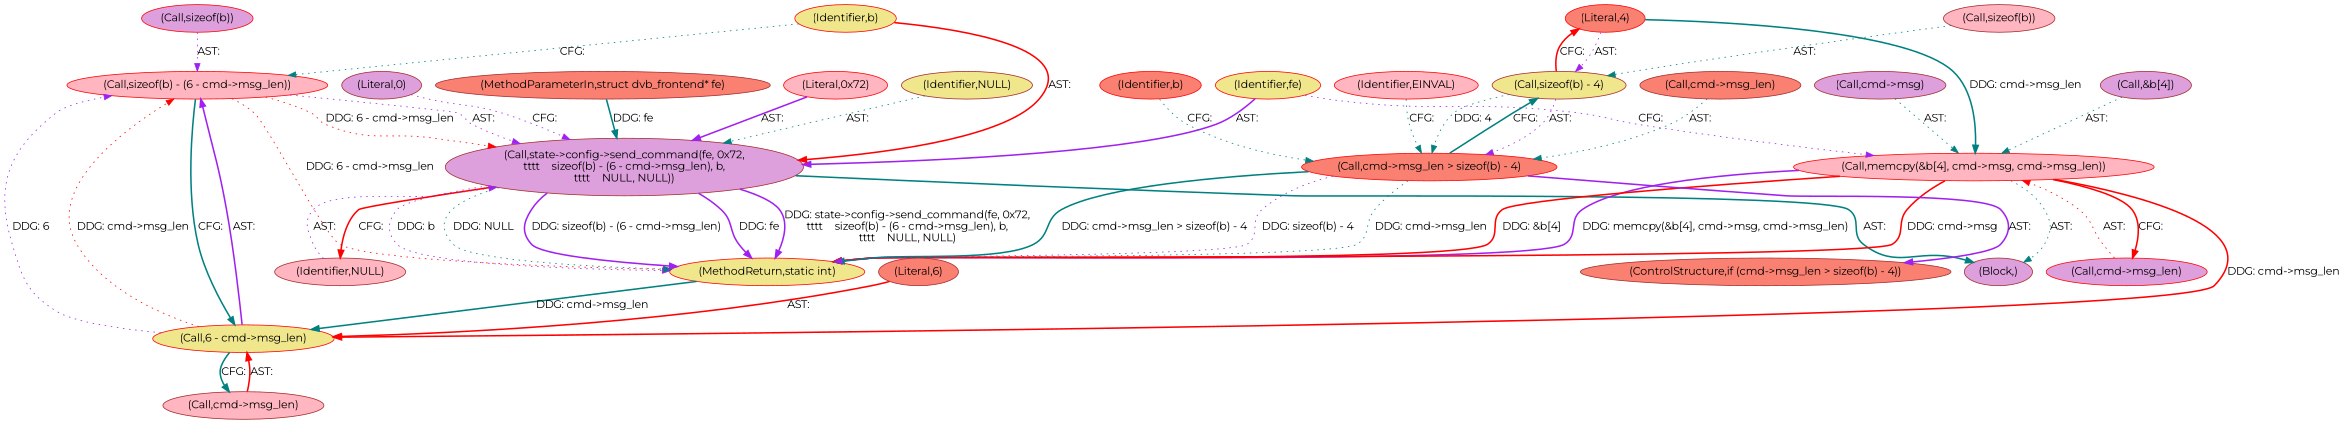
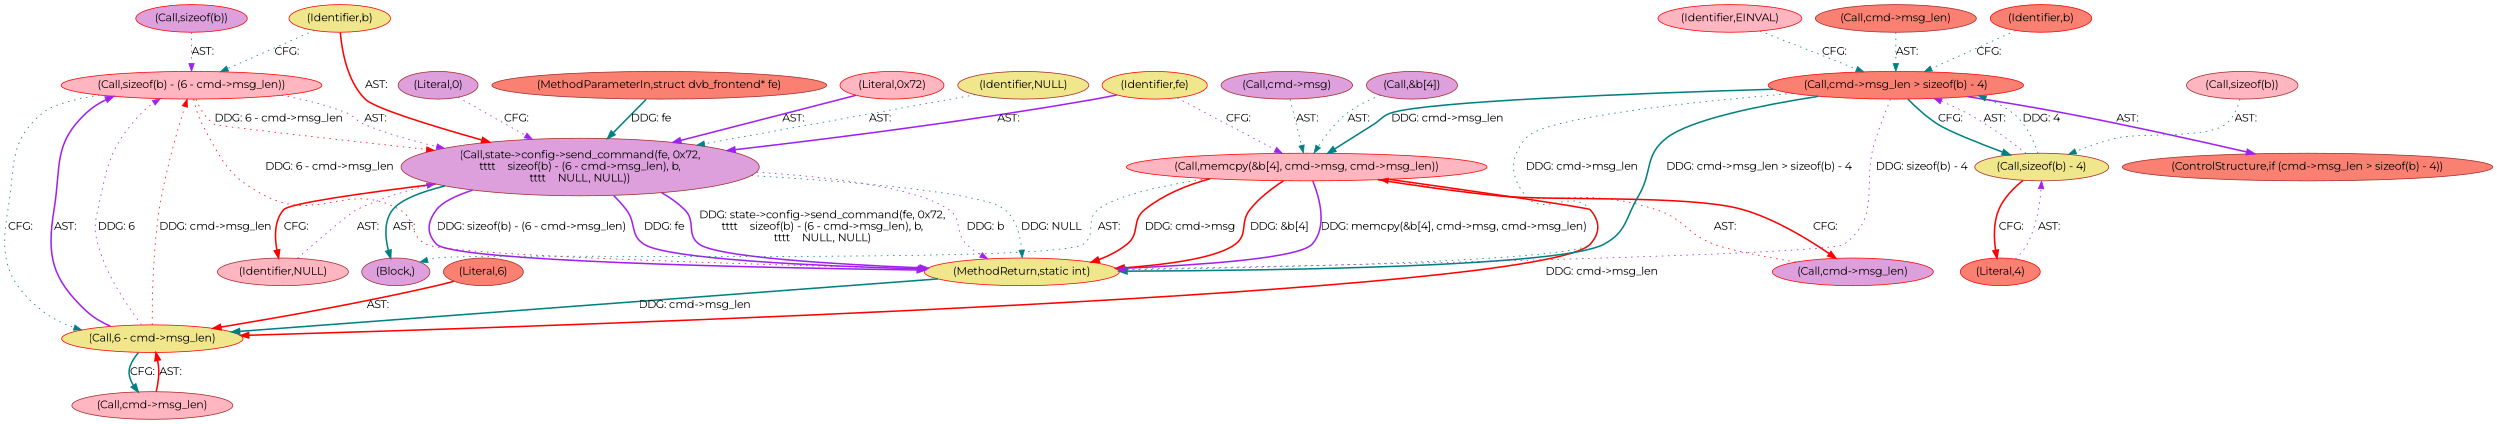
(1842, 35) -> (1548, 98)
(193, 212) -> (9, 202)
